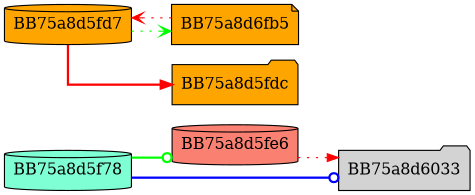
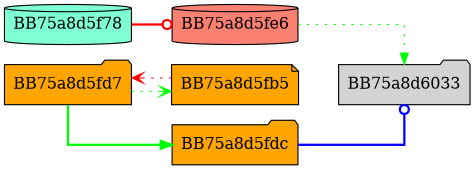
(68, 25) -> (68, 85)
(235, 25) -> (235, 85)
(94, 85) -> (94, 145)
(147, 158) -> (147, 25)
(313, 158) -> (366, 25)
(231, 178) -> (367, 145)
